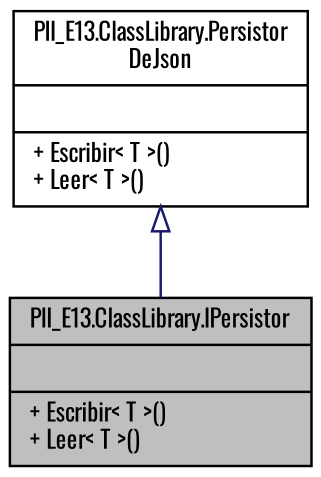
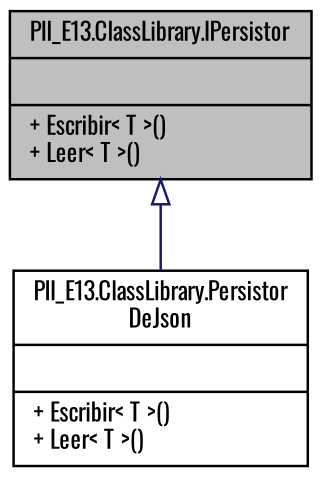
(161, 265) -> (161, 237)
